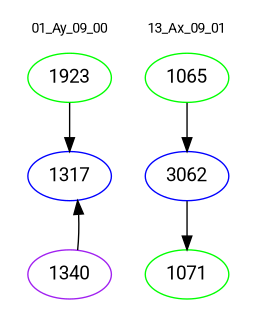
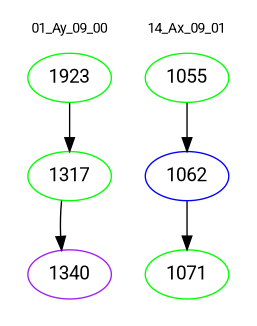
(187, 29) -> (187, 29)
(187, 78) -> (187, 78)
(70, 176) -> (70, 176)
(187, 176) -> (187, 176)
(79, 232) -> (61, 218)
